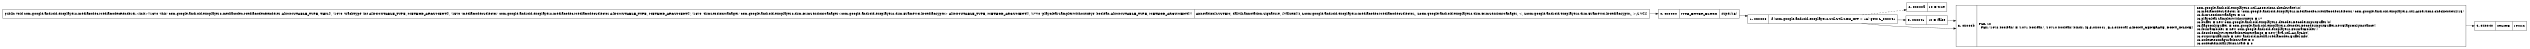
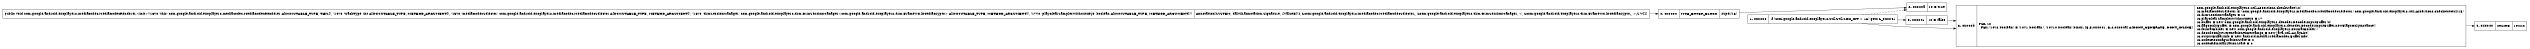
(1742, 16) -> (1822, 10)
